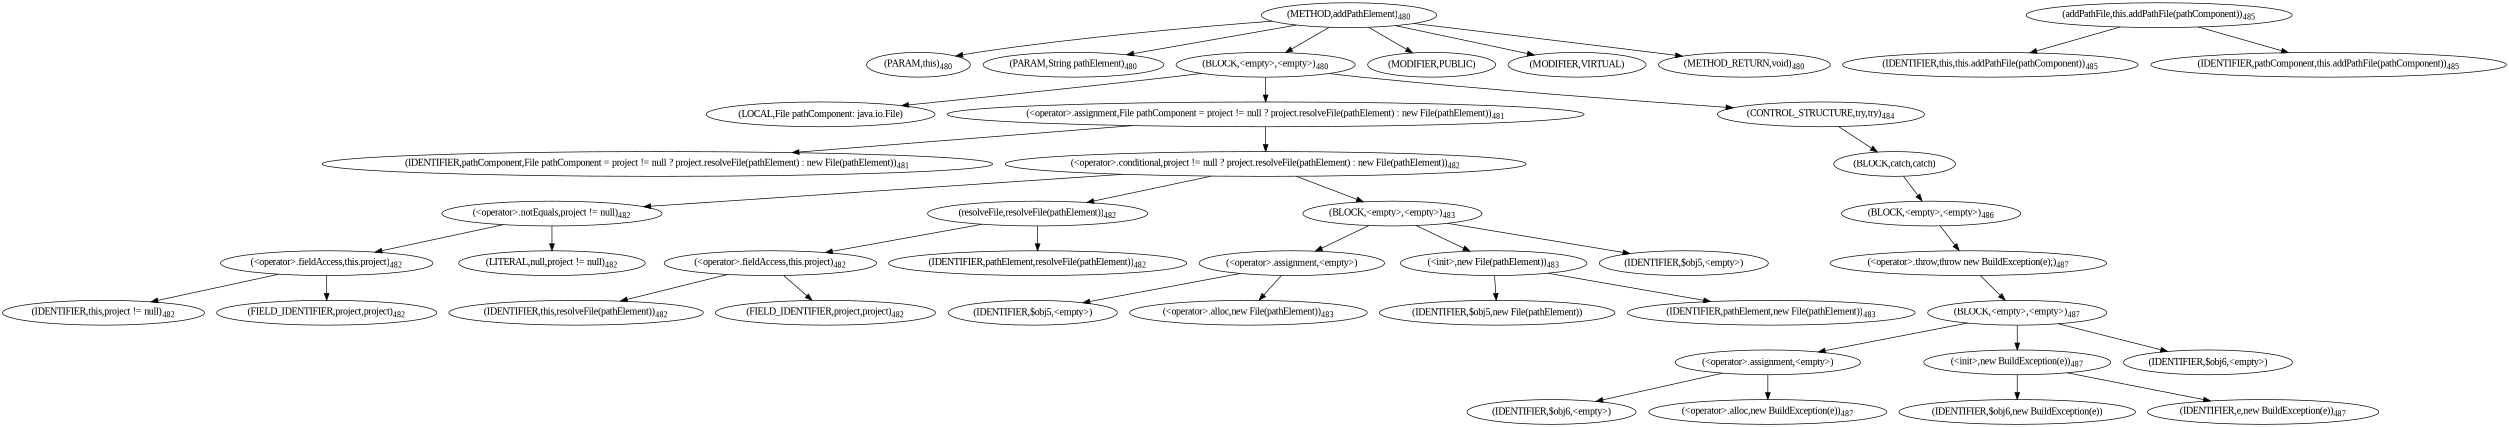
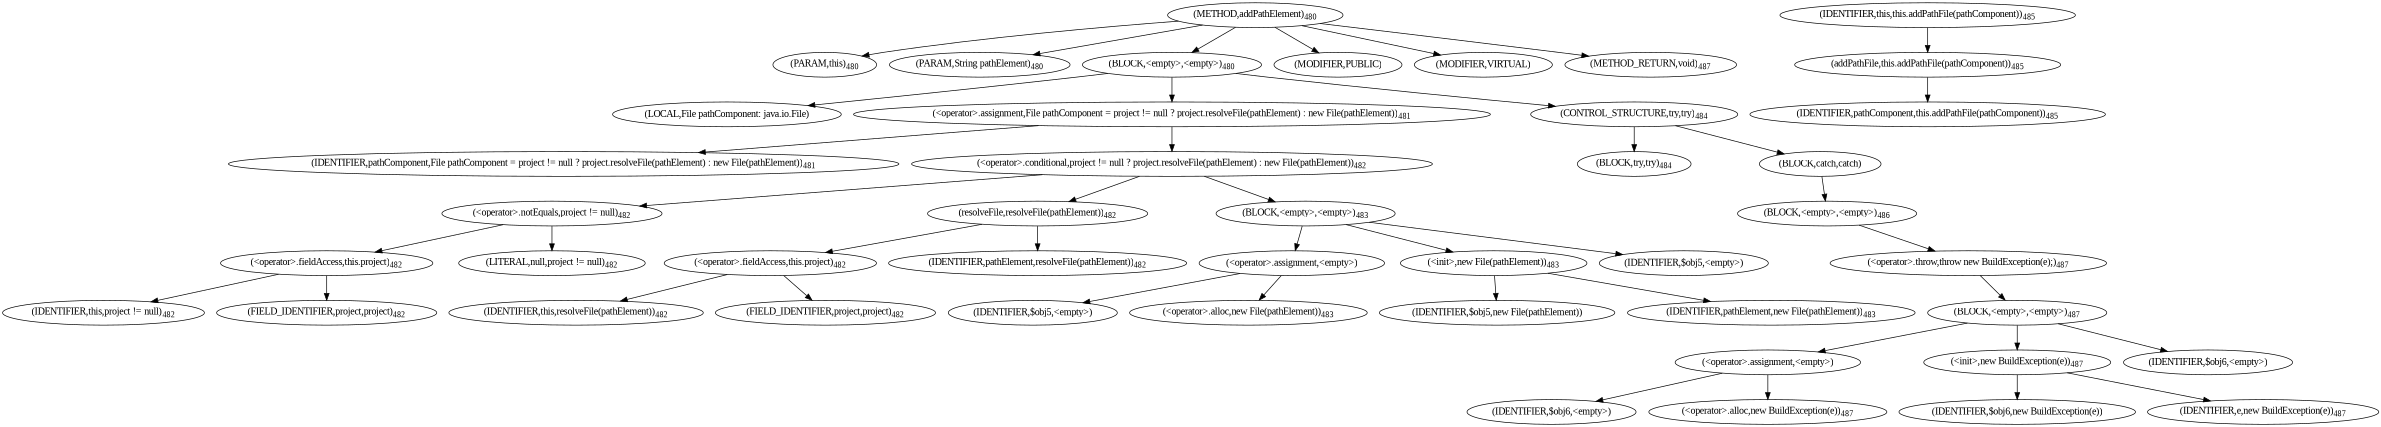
(2078, 39) -> (1928, 37)
(1799, 64) -> (1705, 64)
none -> (1634, 164)
